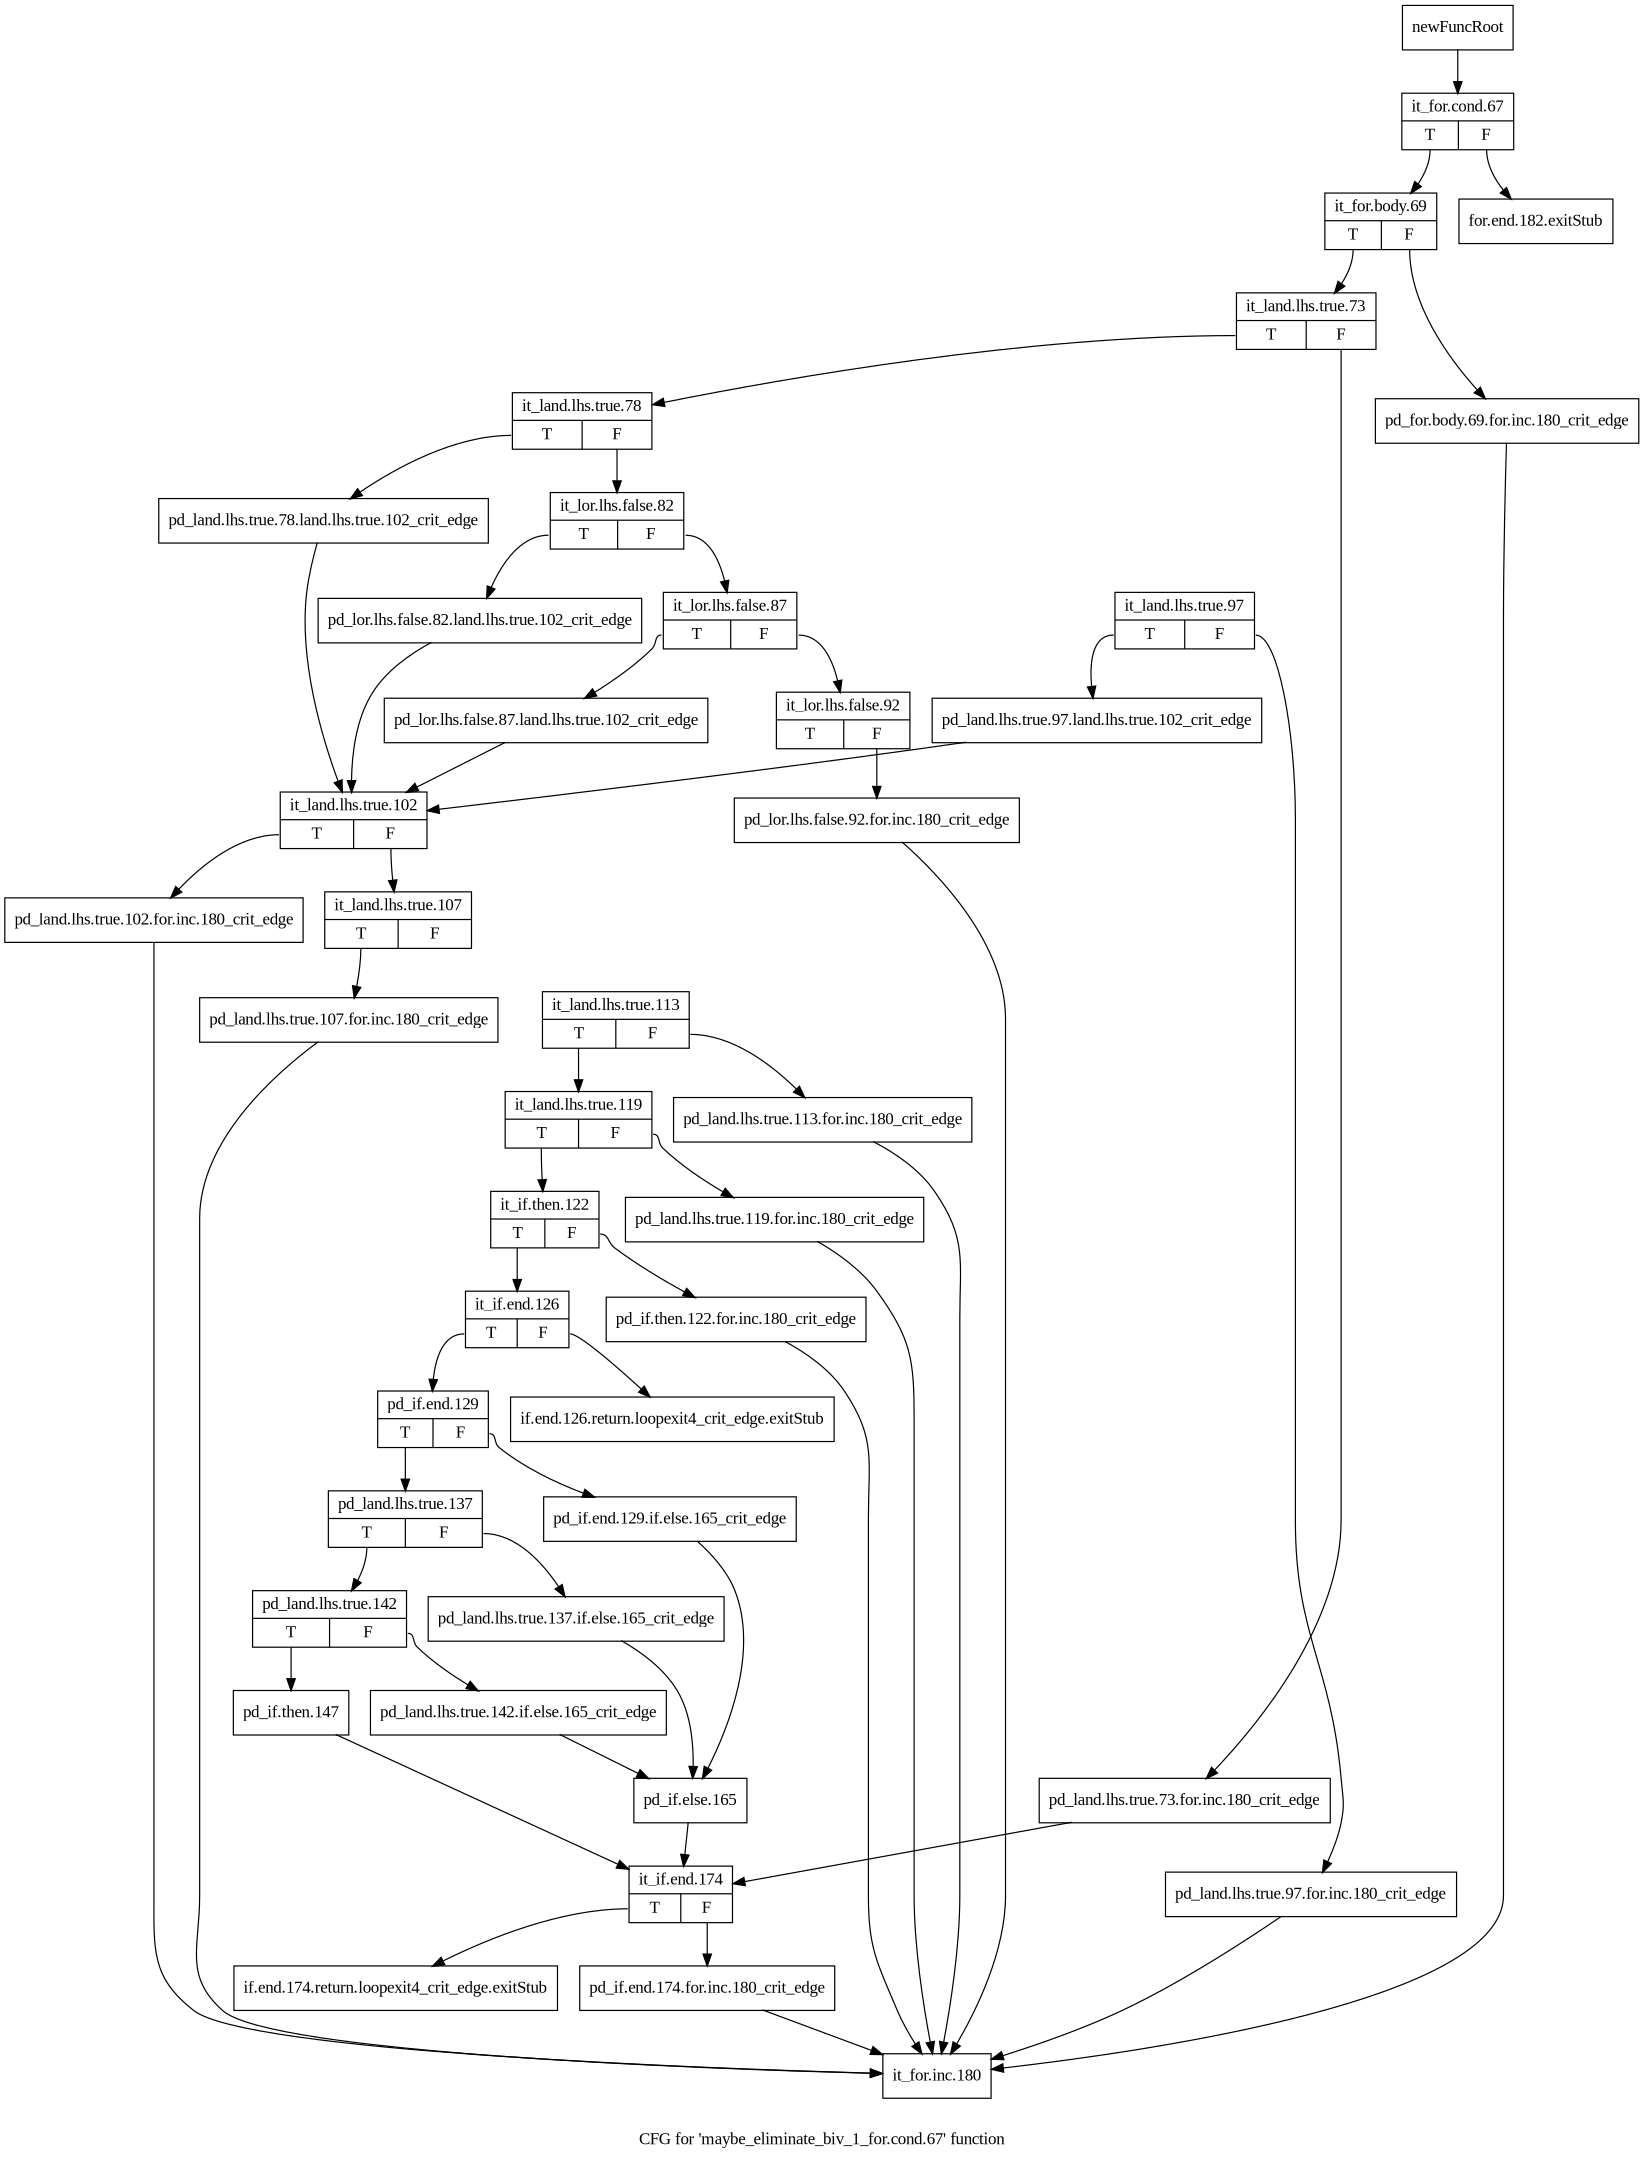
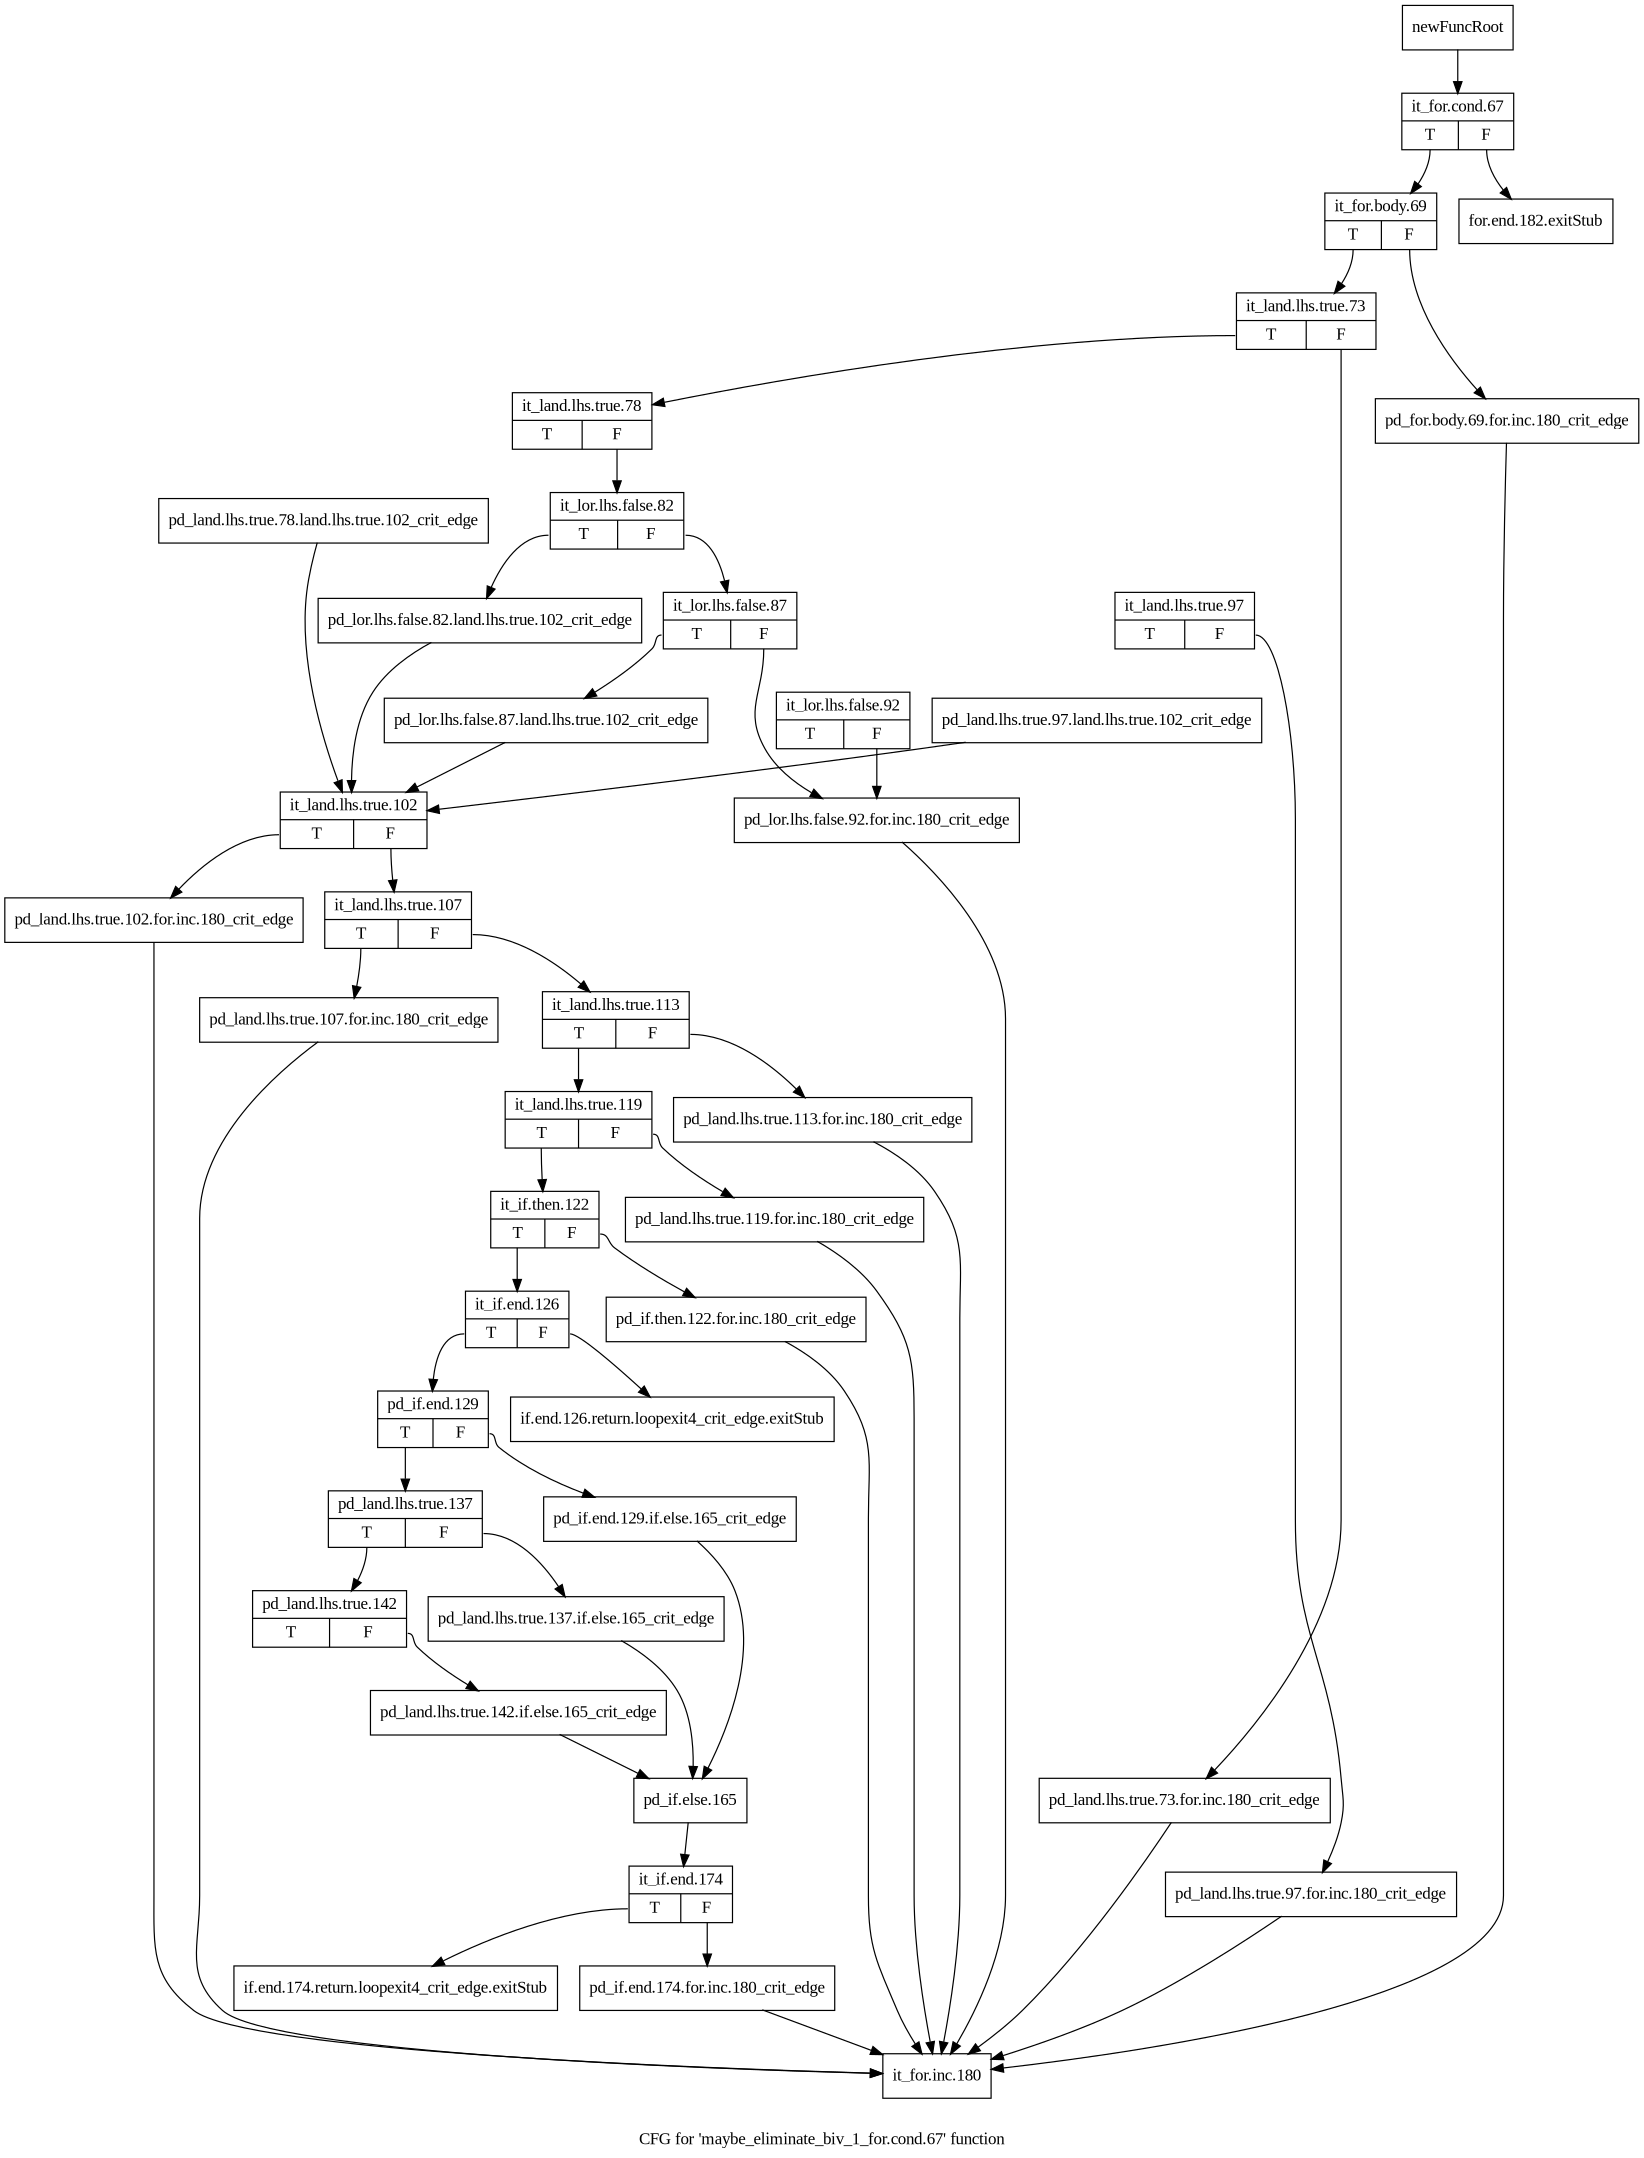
(432, 453) -> none
(825, 651) -> (758, 731)
(1093, 655) -> none
none -> (531, 950)
(291, 1713) -> none
(900, 1853) -> (1083, 1943)
